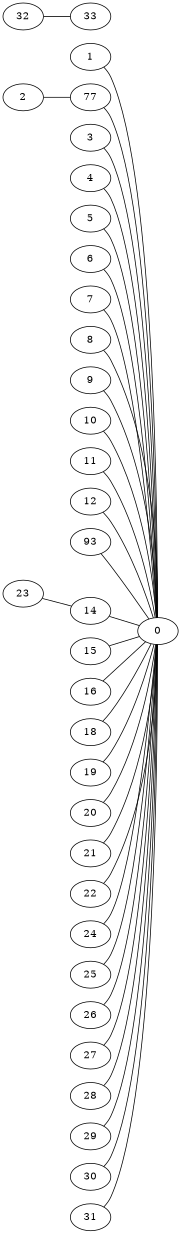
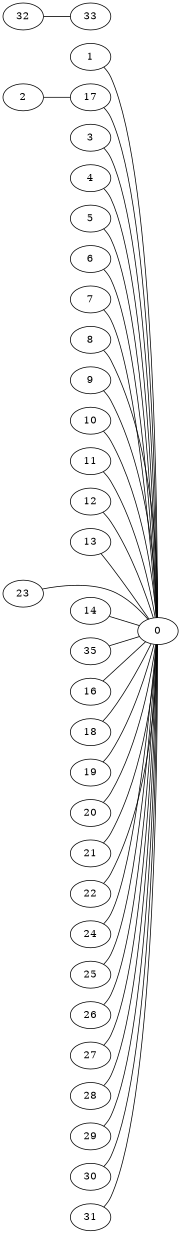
(91, 97) -> (91, 97)
(91, 542) -> (91, 542)
(57, 602) -> (100, 588)
(91, 651) -> (91, 651)
